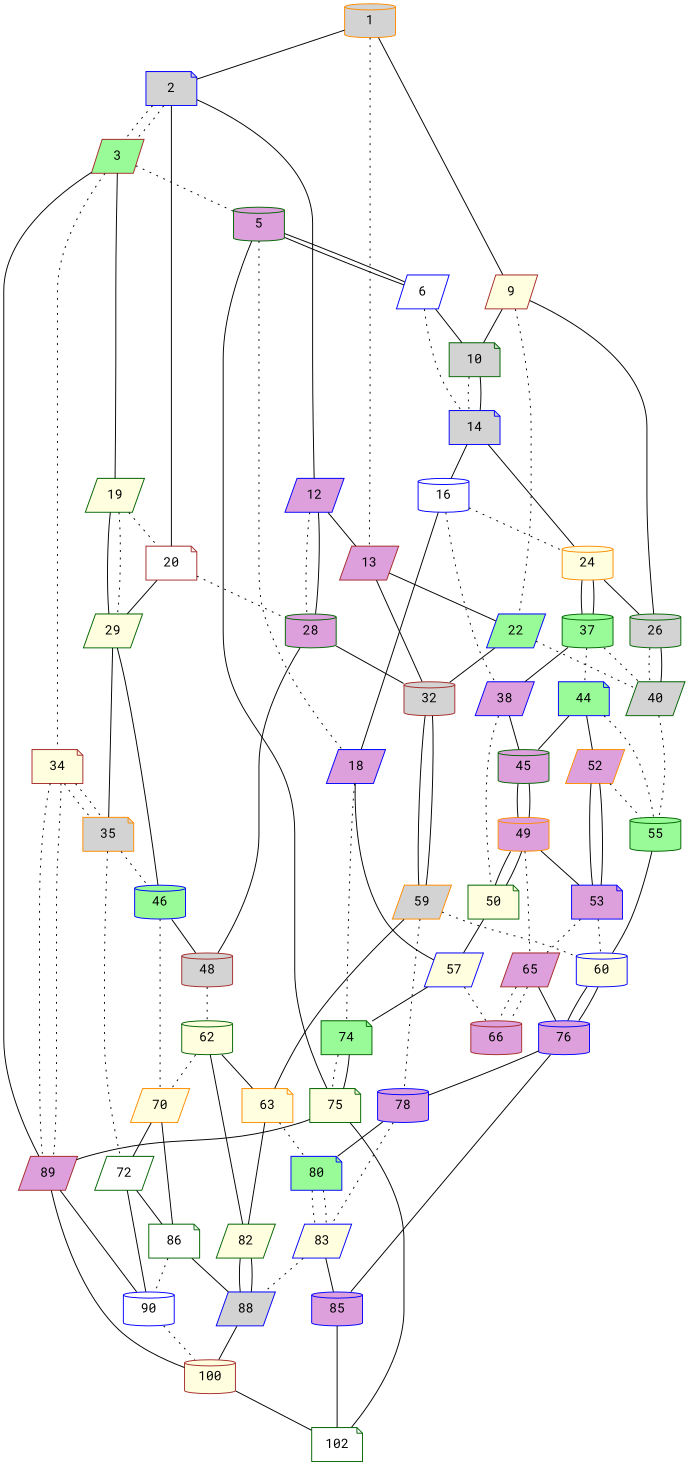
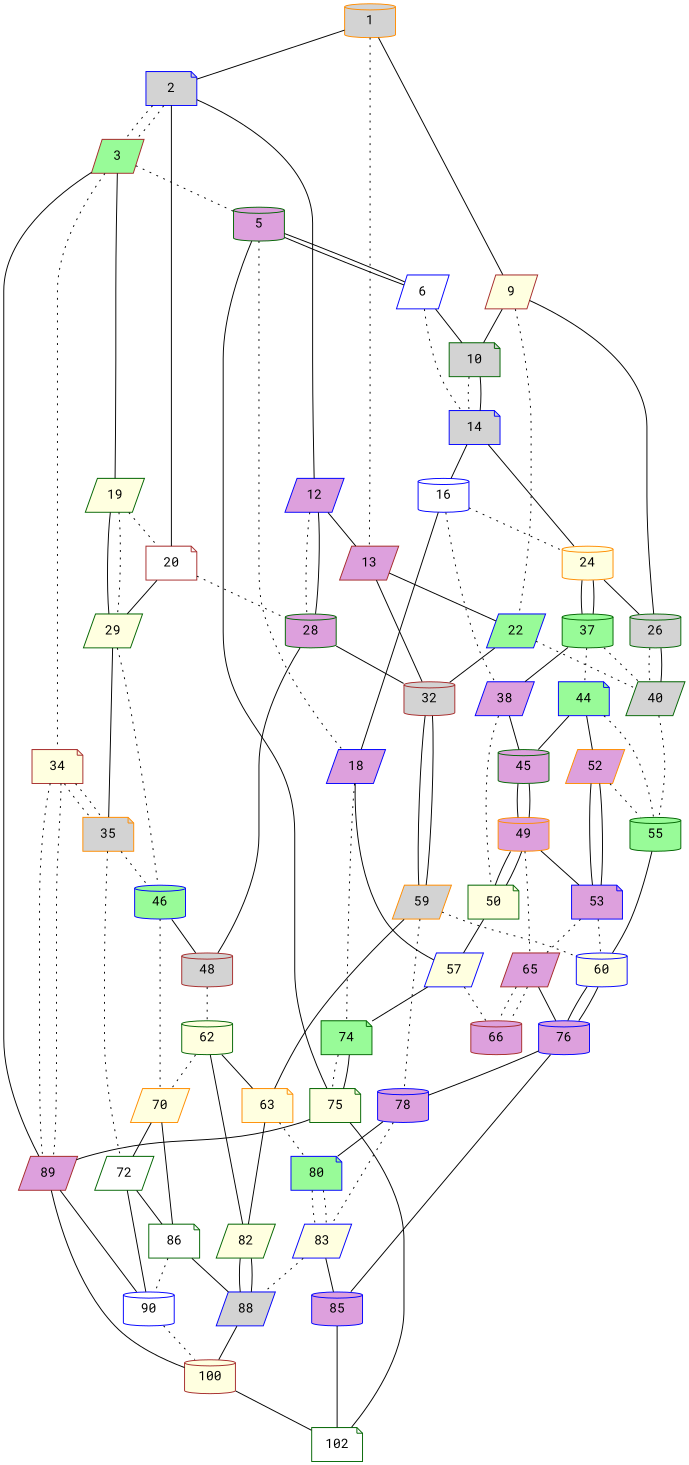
(140, 766) -> (140, 766)
